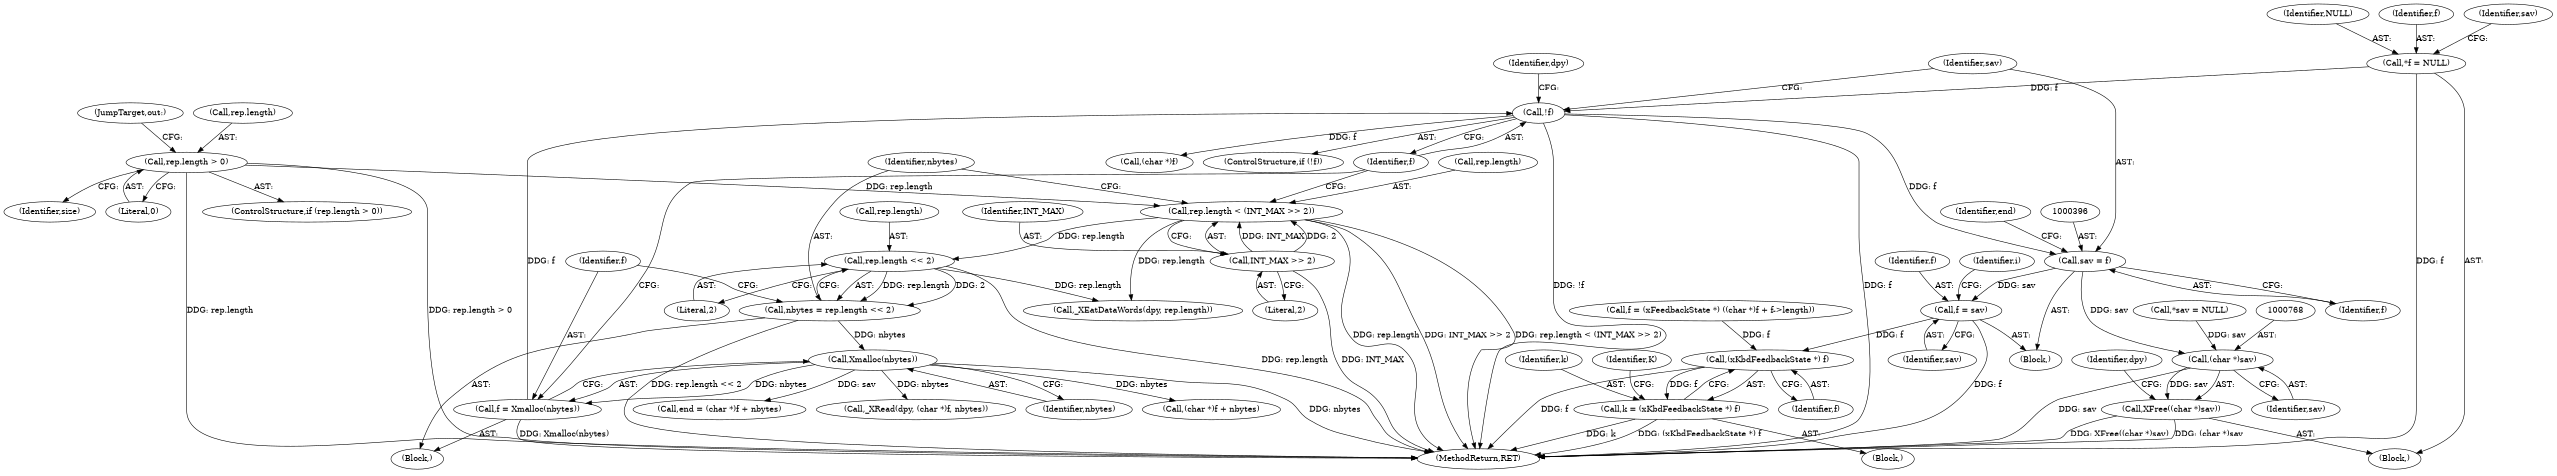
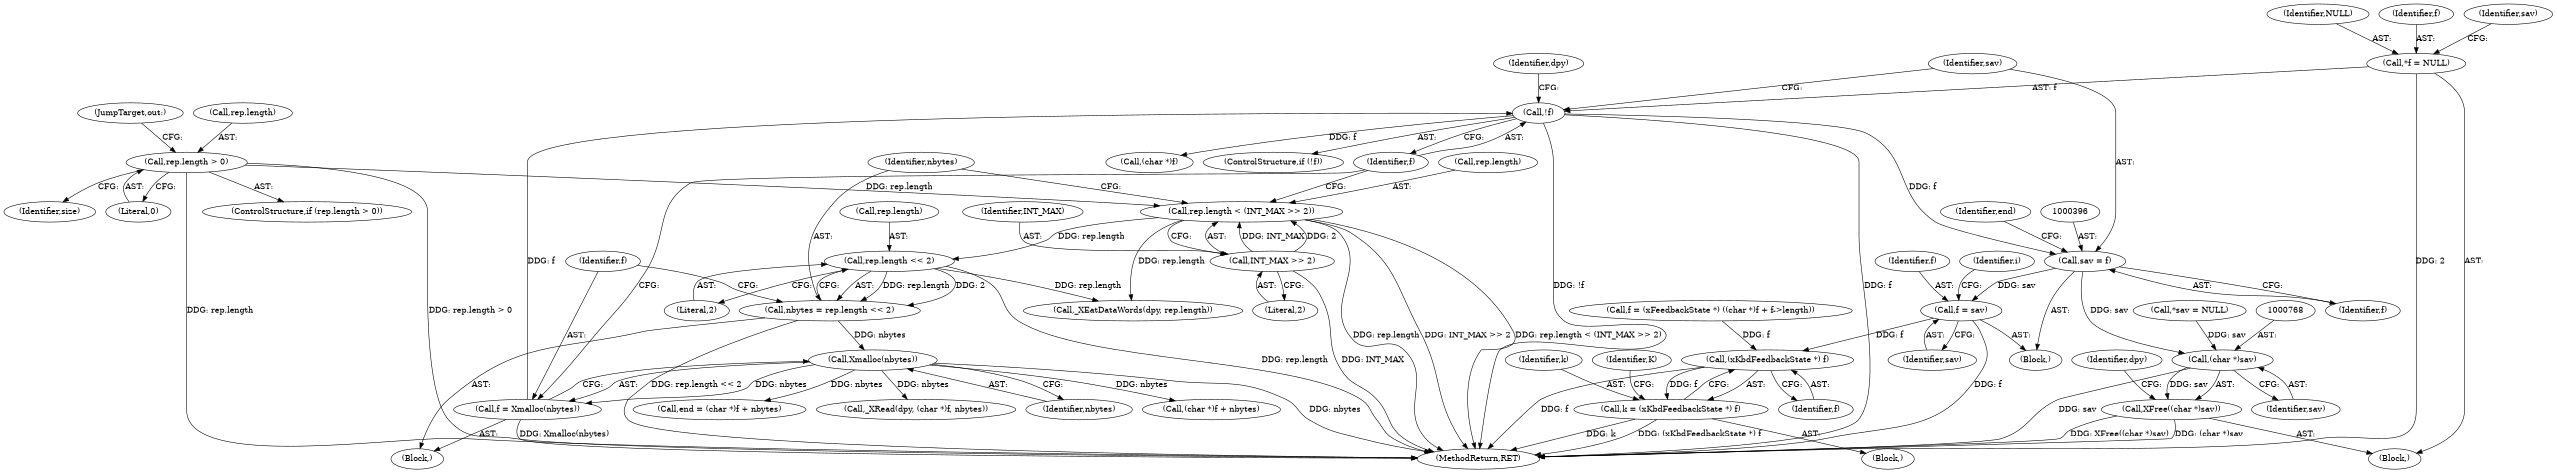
(2044, 88) -> (2044, 88)
(2430, 261) -> (2430, 261)
(857, 385) -> (857, 385)
